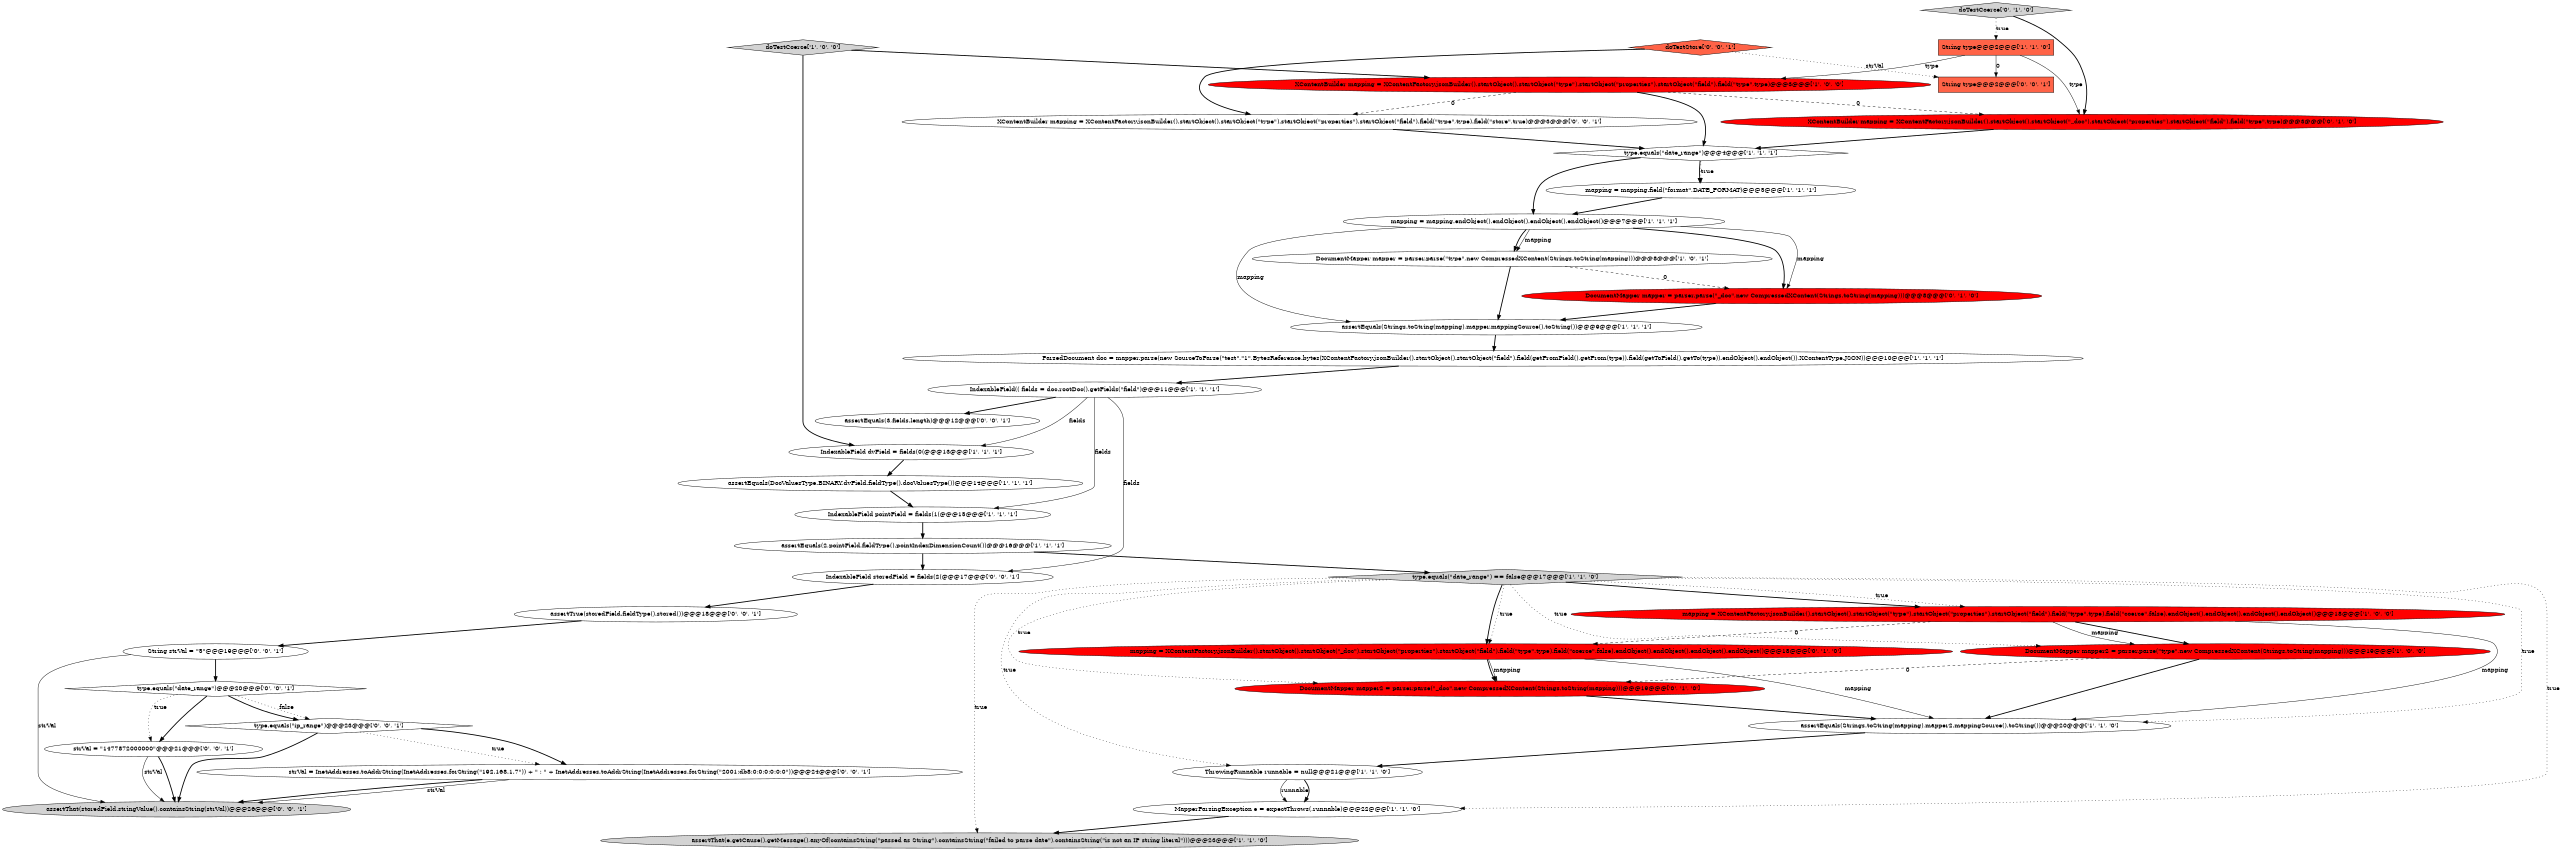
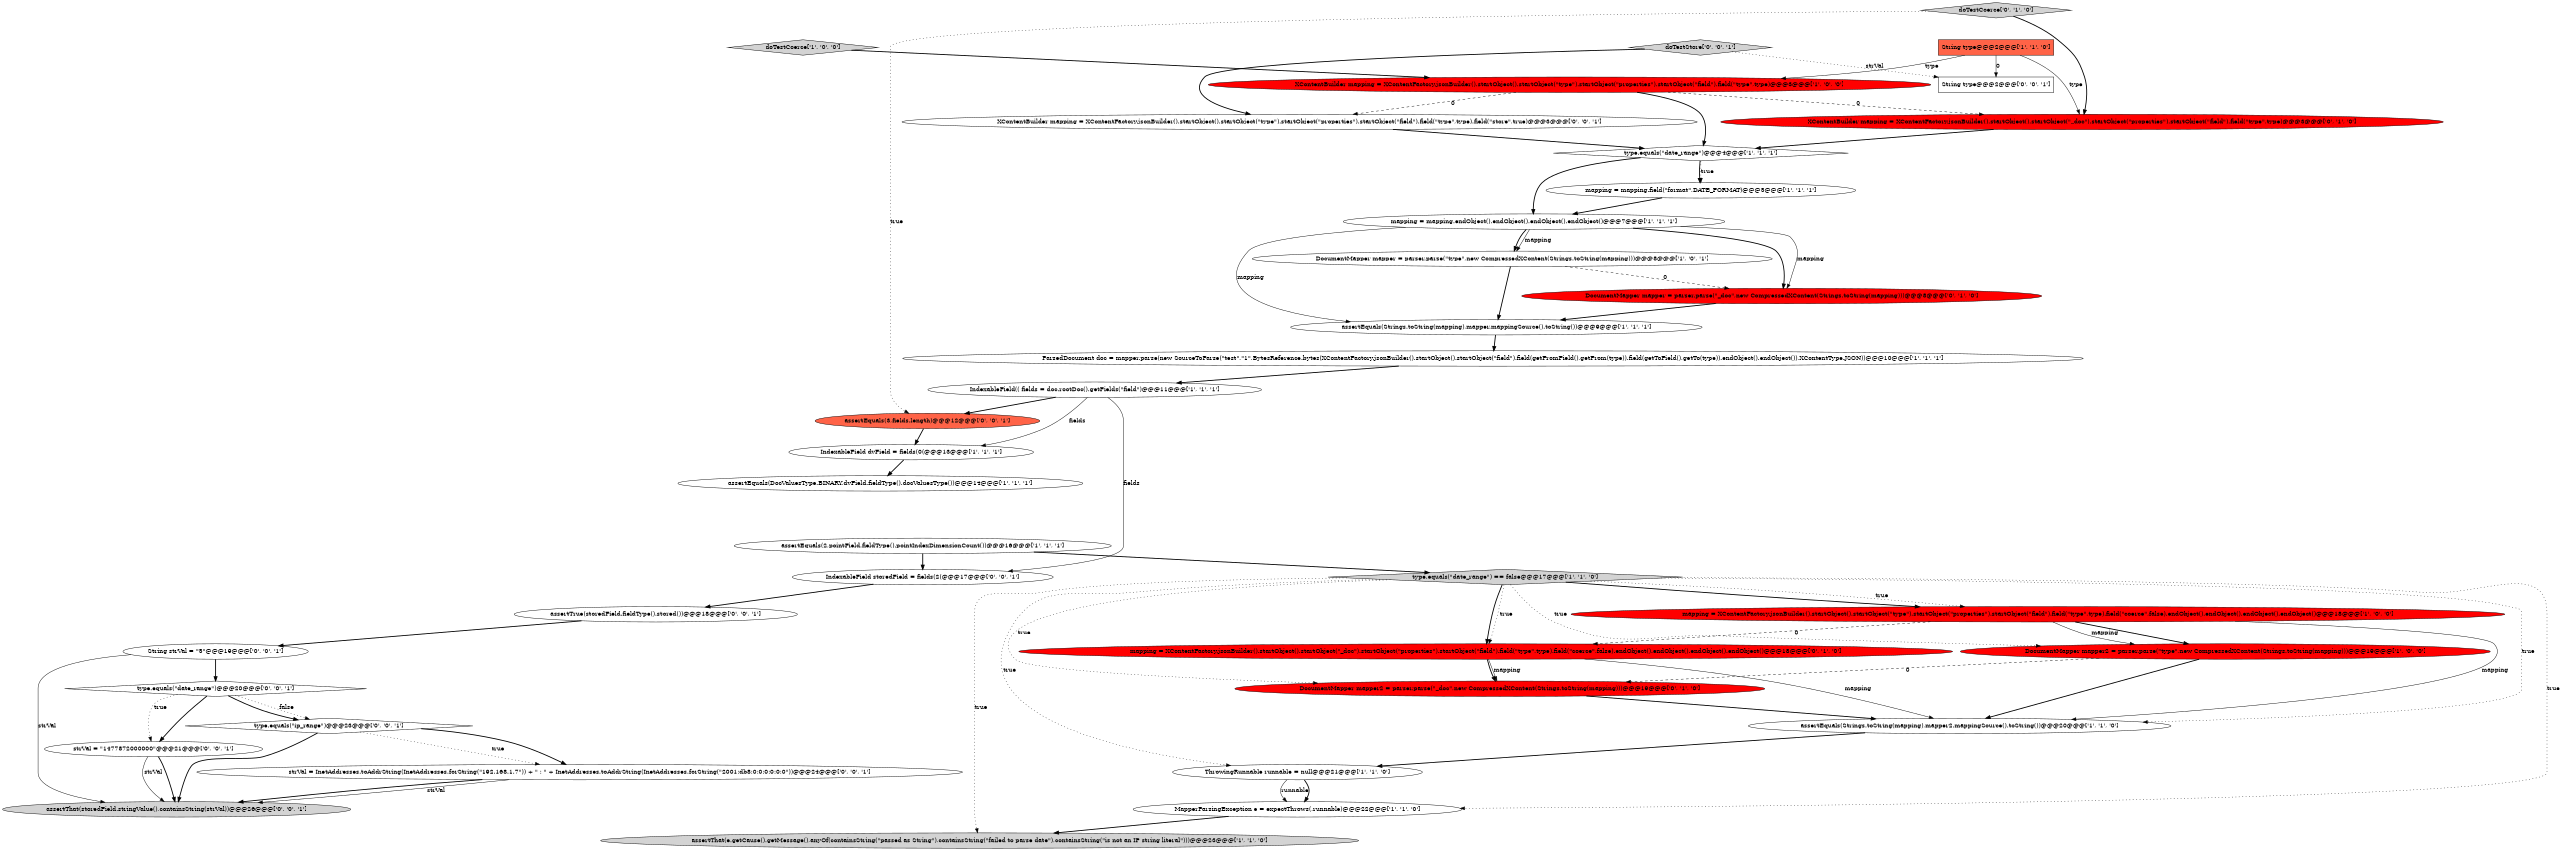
(1996, 27) -> (1224, 23)
(1700, 47) -> (1700, 47)
(1996, 85) -> (1996, 85)
(803, 266) -> (920, 435)
(927, 421) -> (927, 421)
(923, 515) -> none
